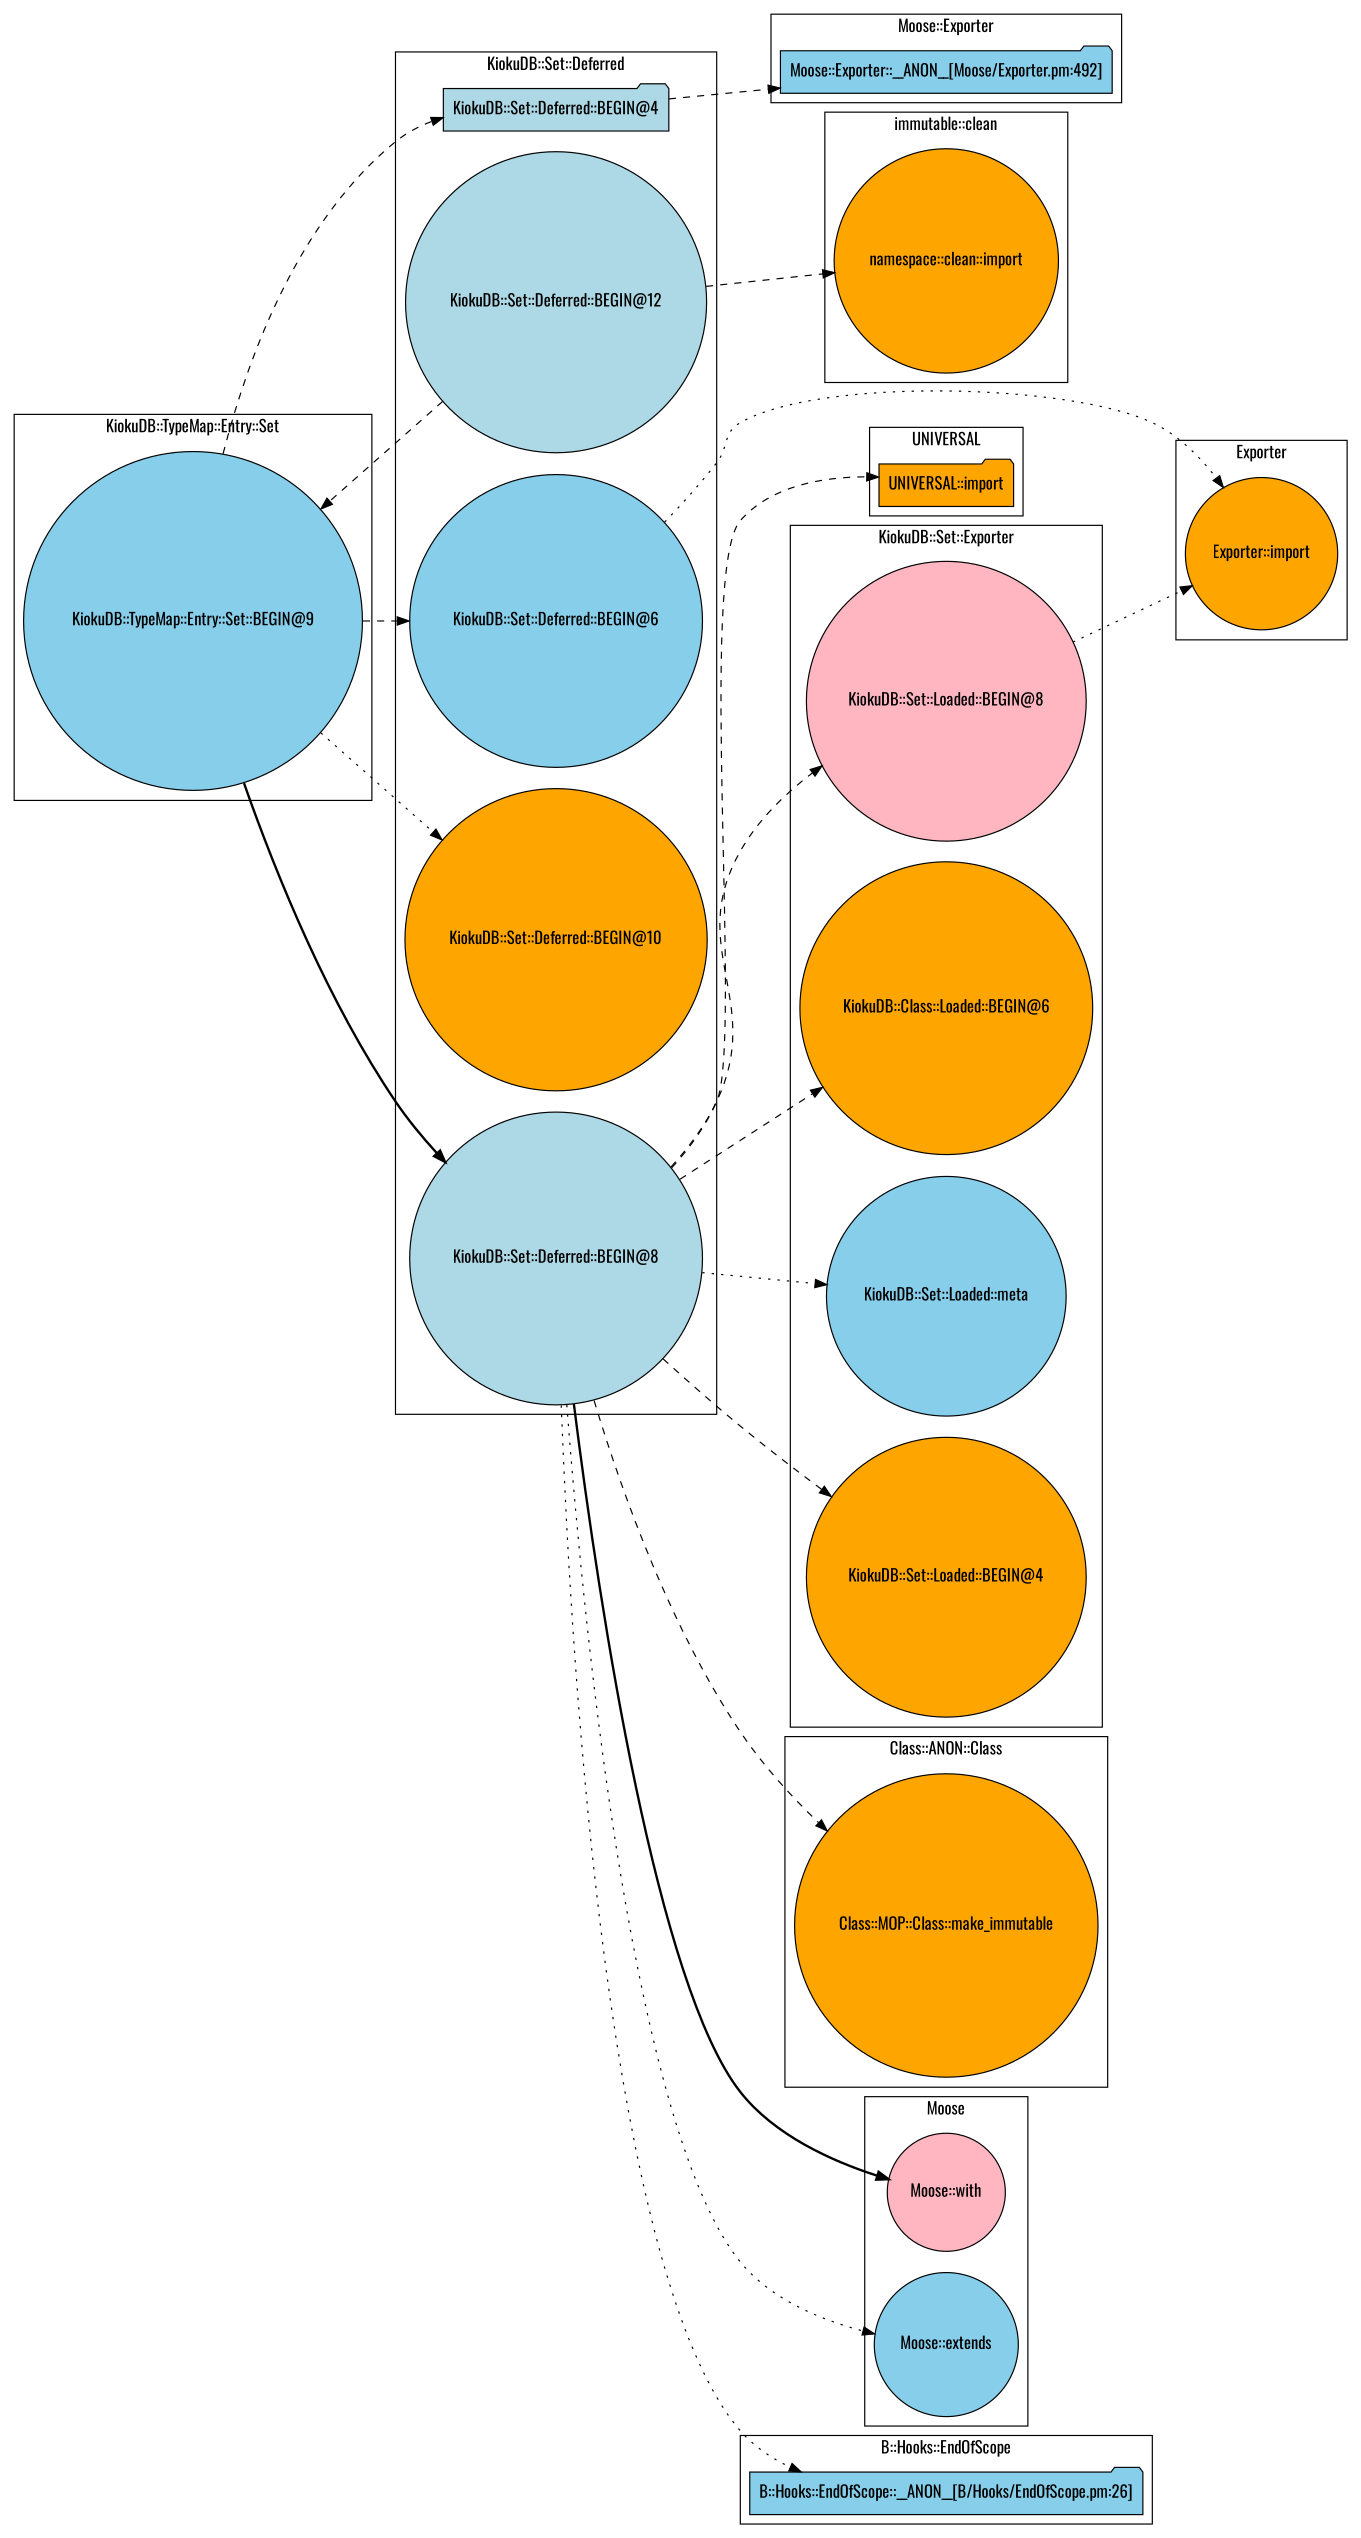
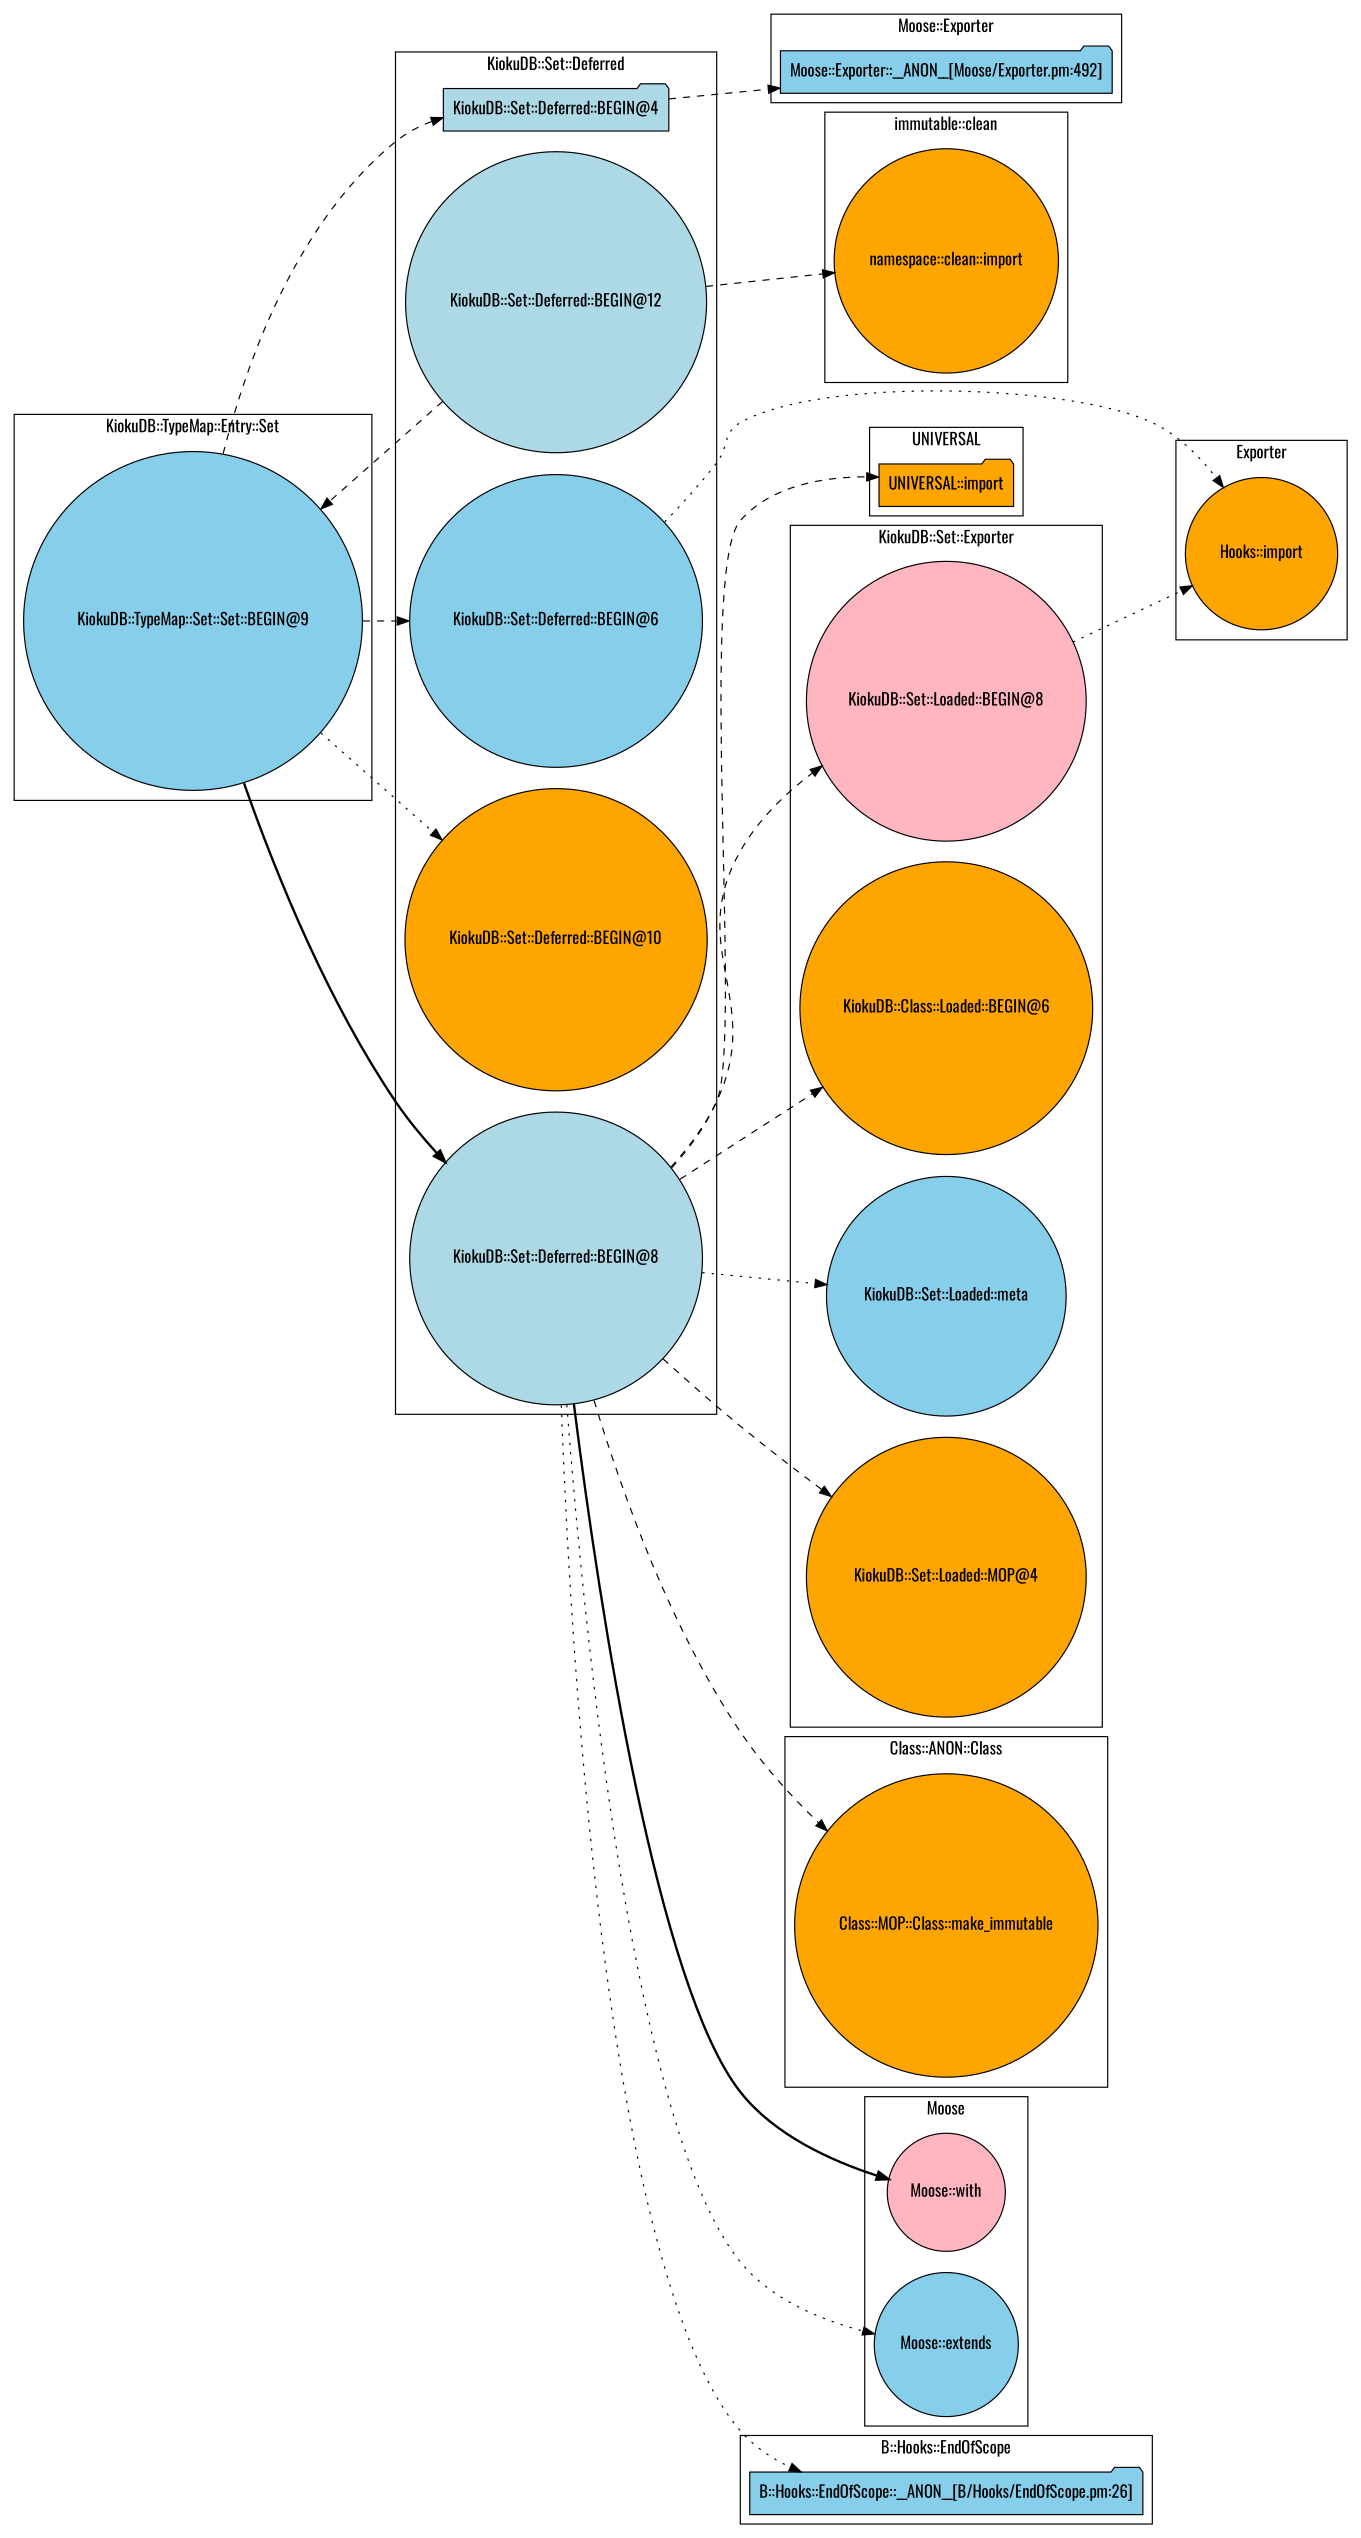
(1262, 554) -> (1262, 554)
(193, 621) -> (193, 621)
(946, 1577) -> (946, 1577)
